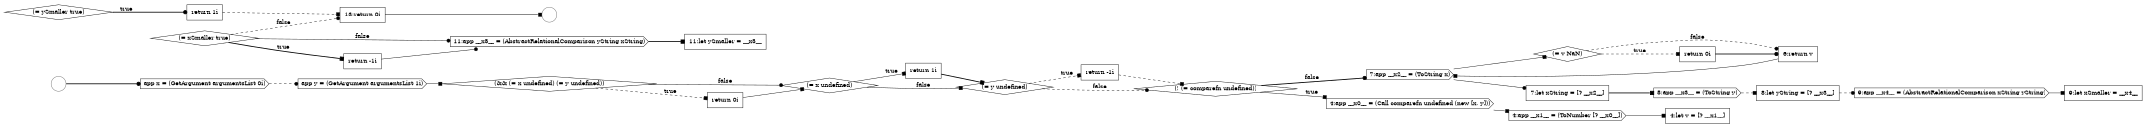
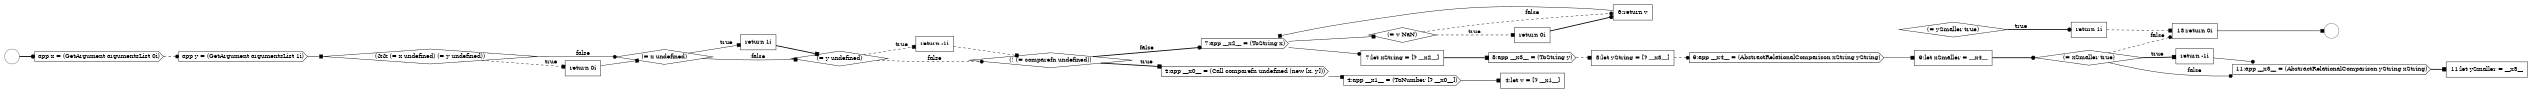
none -> (2012, 58)
(1291, 95) -> (1129, 65)
